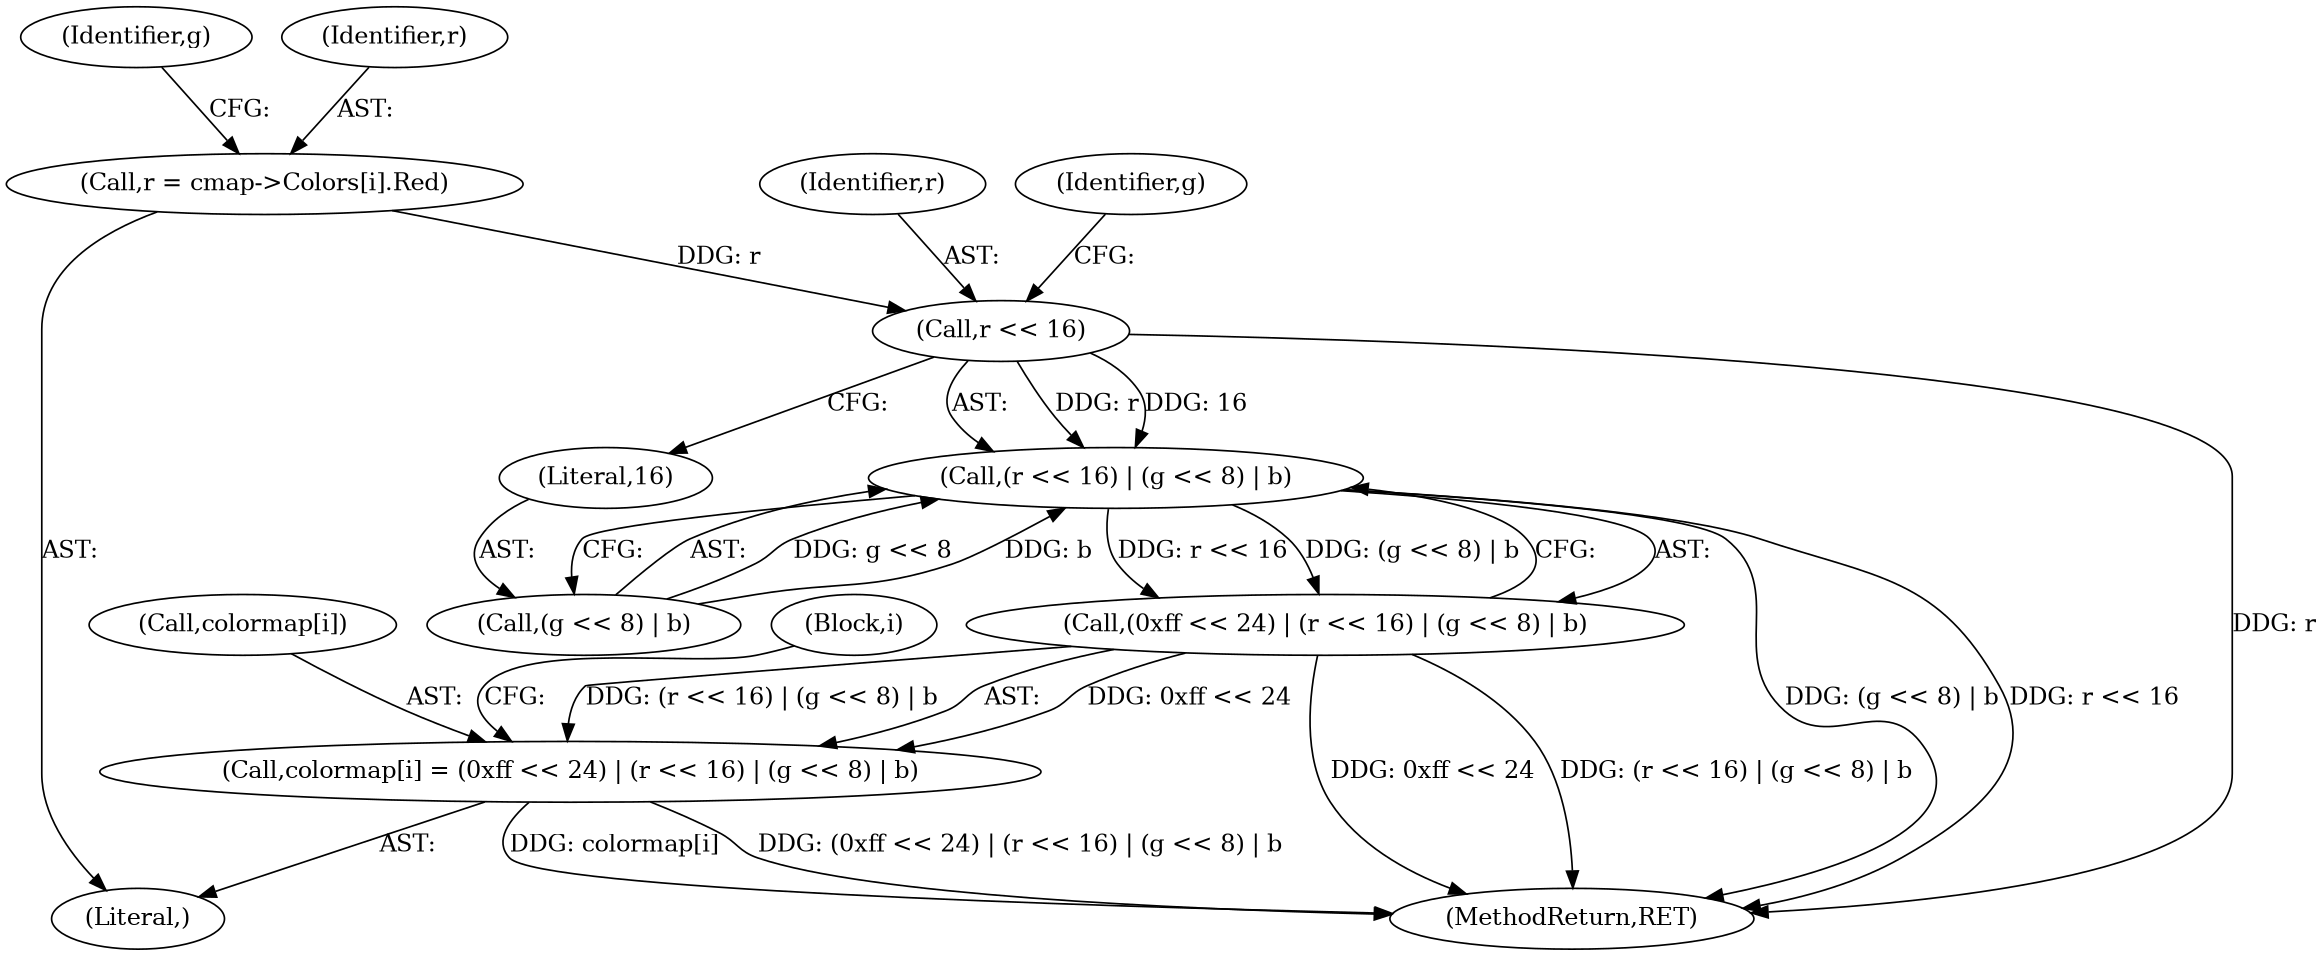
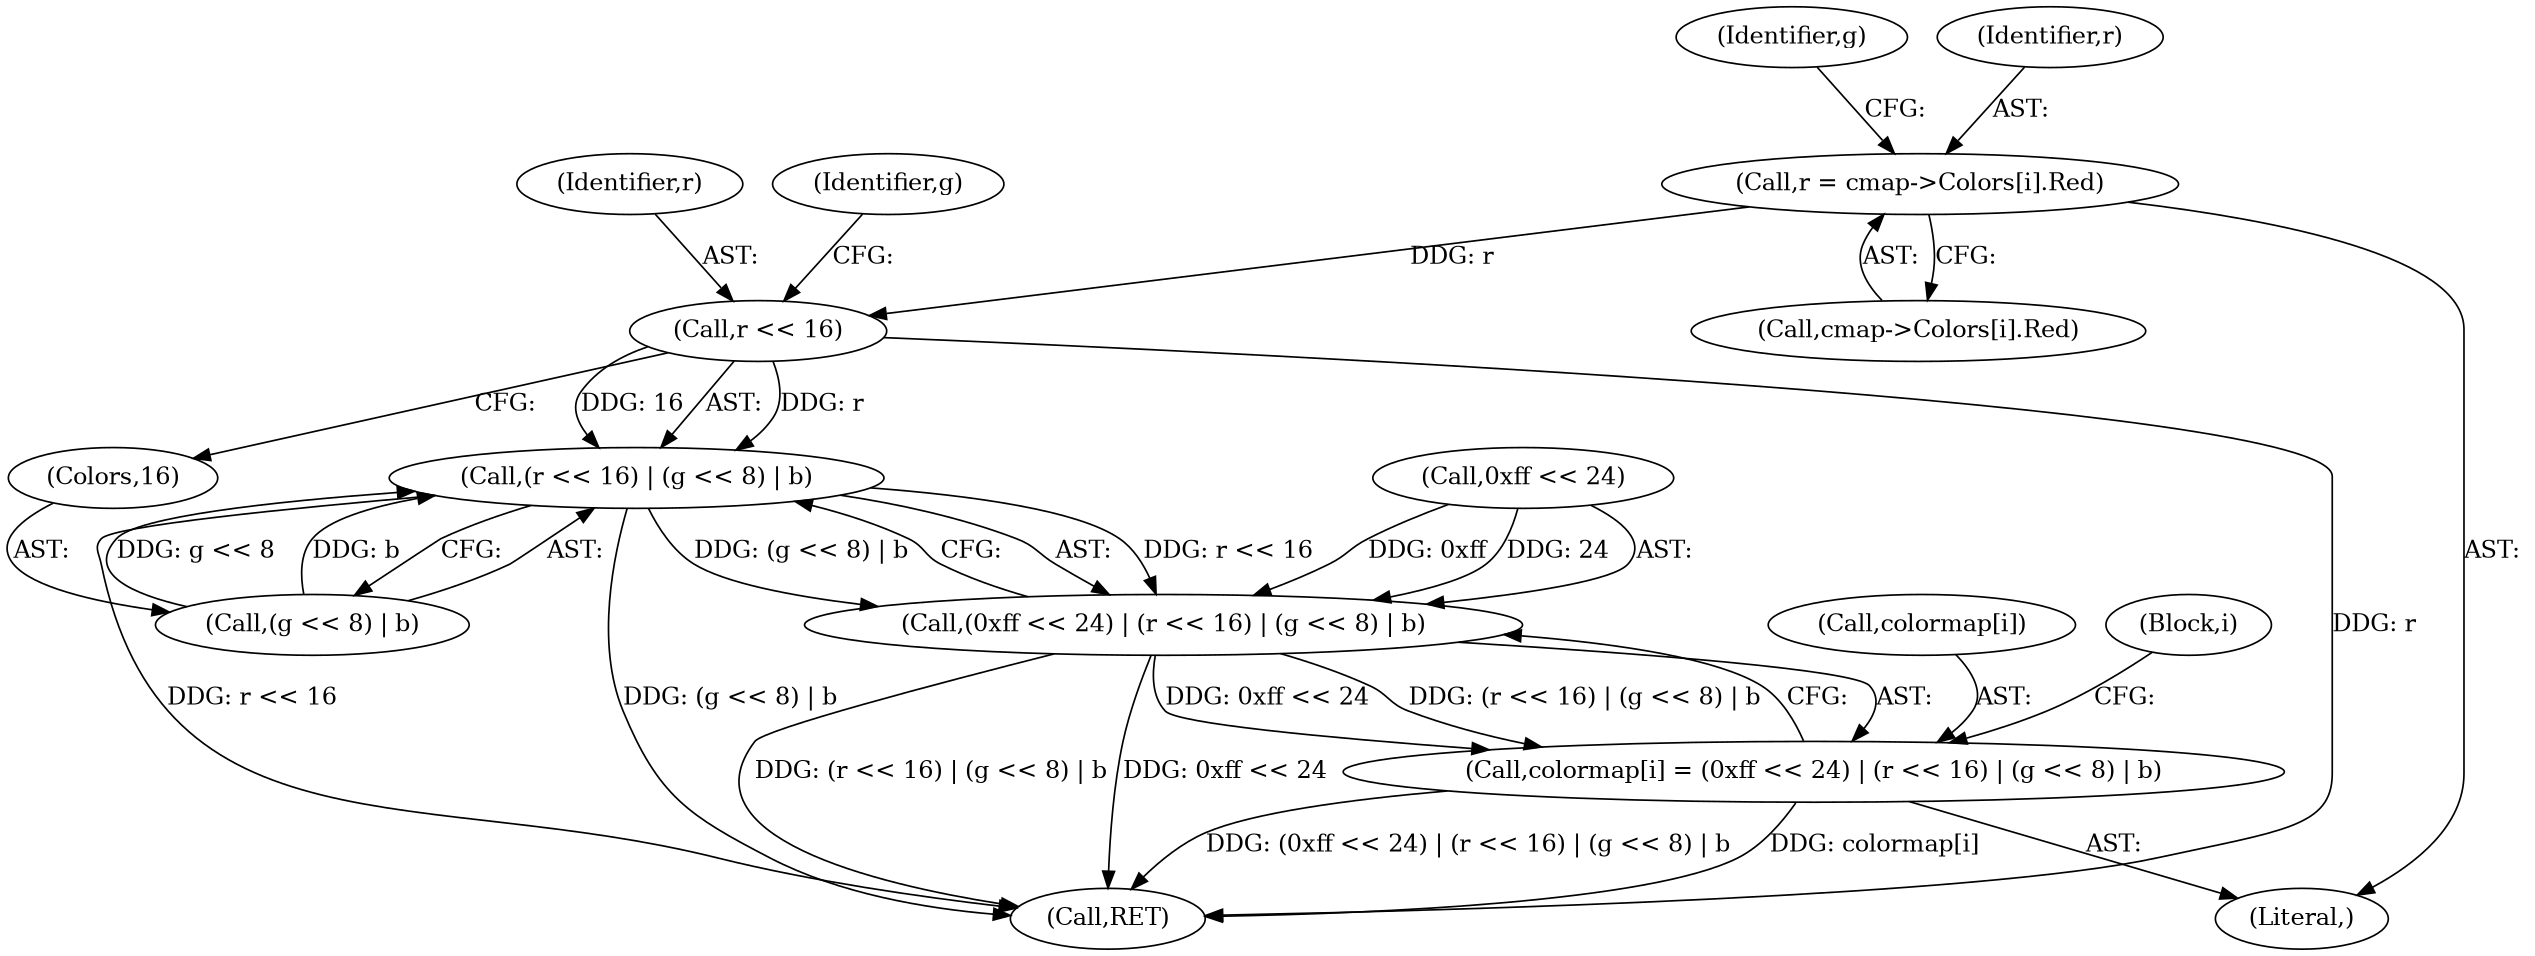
none -> (1918, 331)
(606, 478) -> (113, 478)
none -> (1523, 478)
none -> (1739, 675)
(1572, 919) -> (1108, 919)
